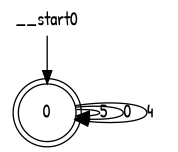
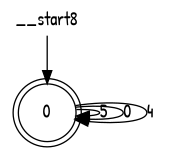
(47, 20) -> (47, 20)
